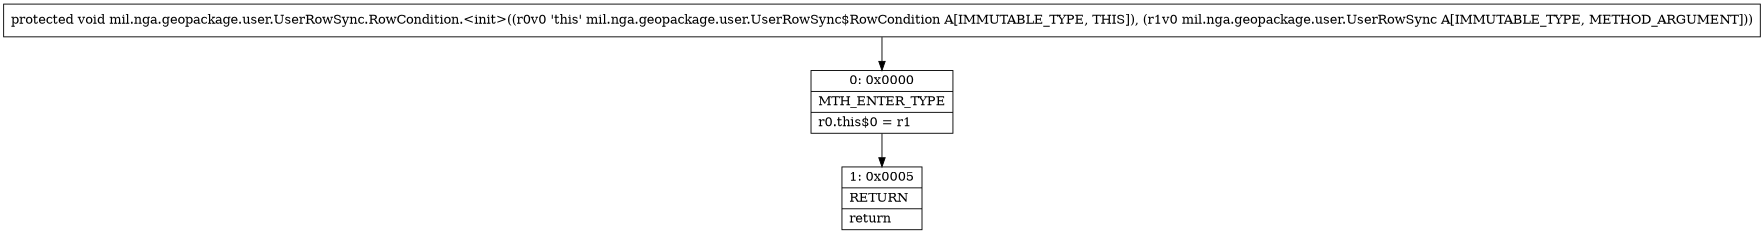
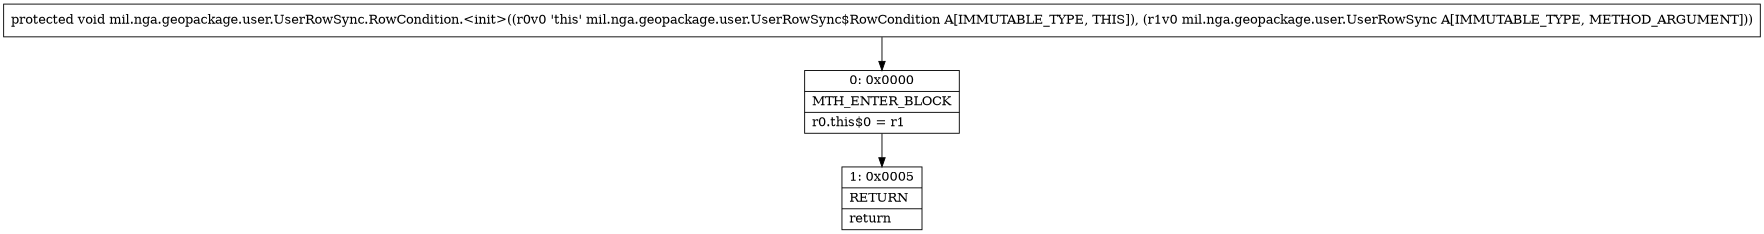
(882, 101) -> (882, 101)
